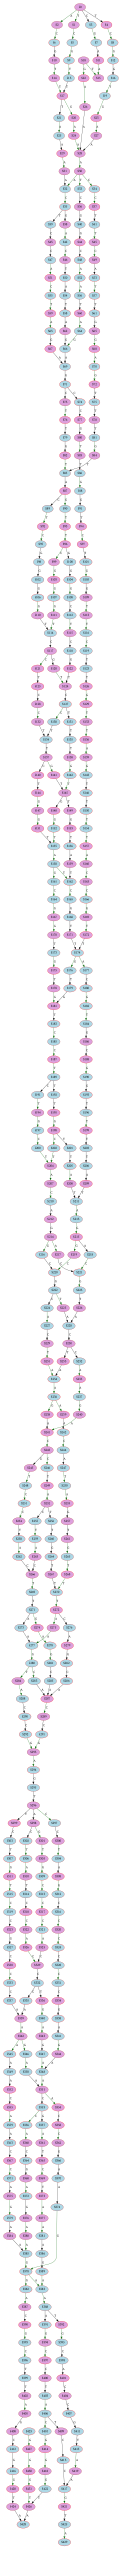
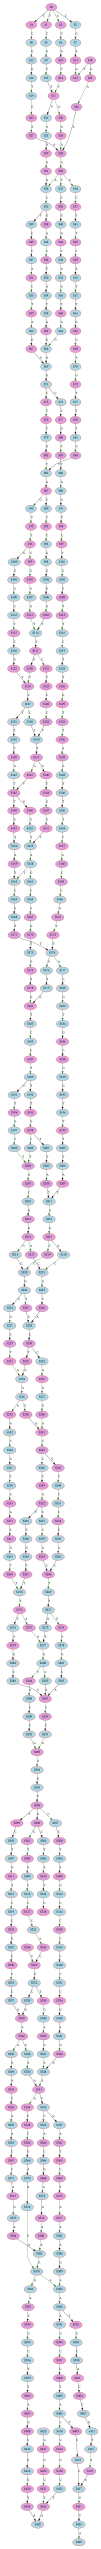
(26, 1930) -> none
